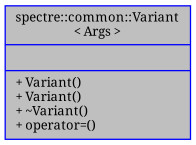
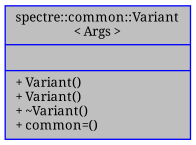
(56, 126) -> (57, 126)
